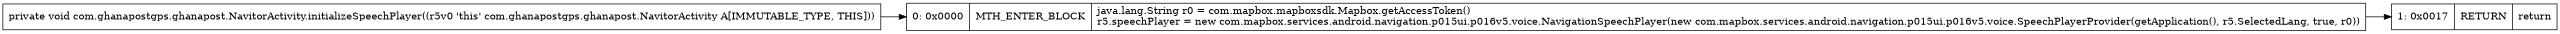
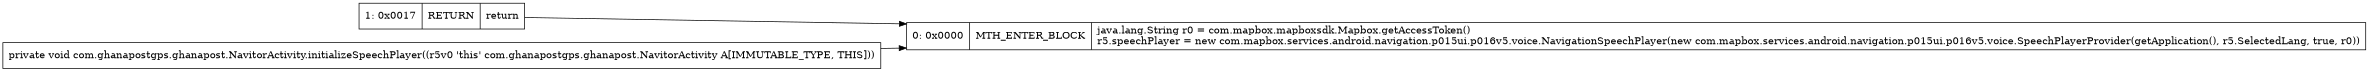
(2375, 17) -> (712, 21)
